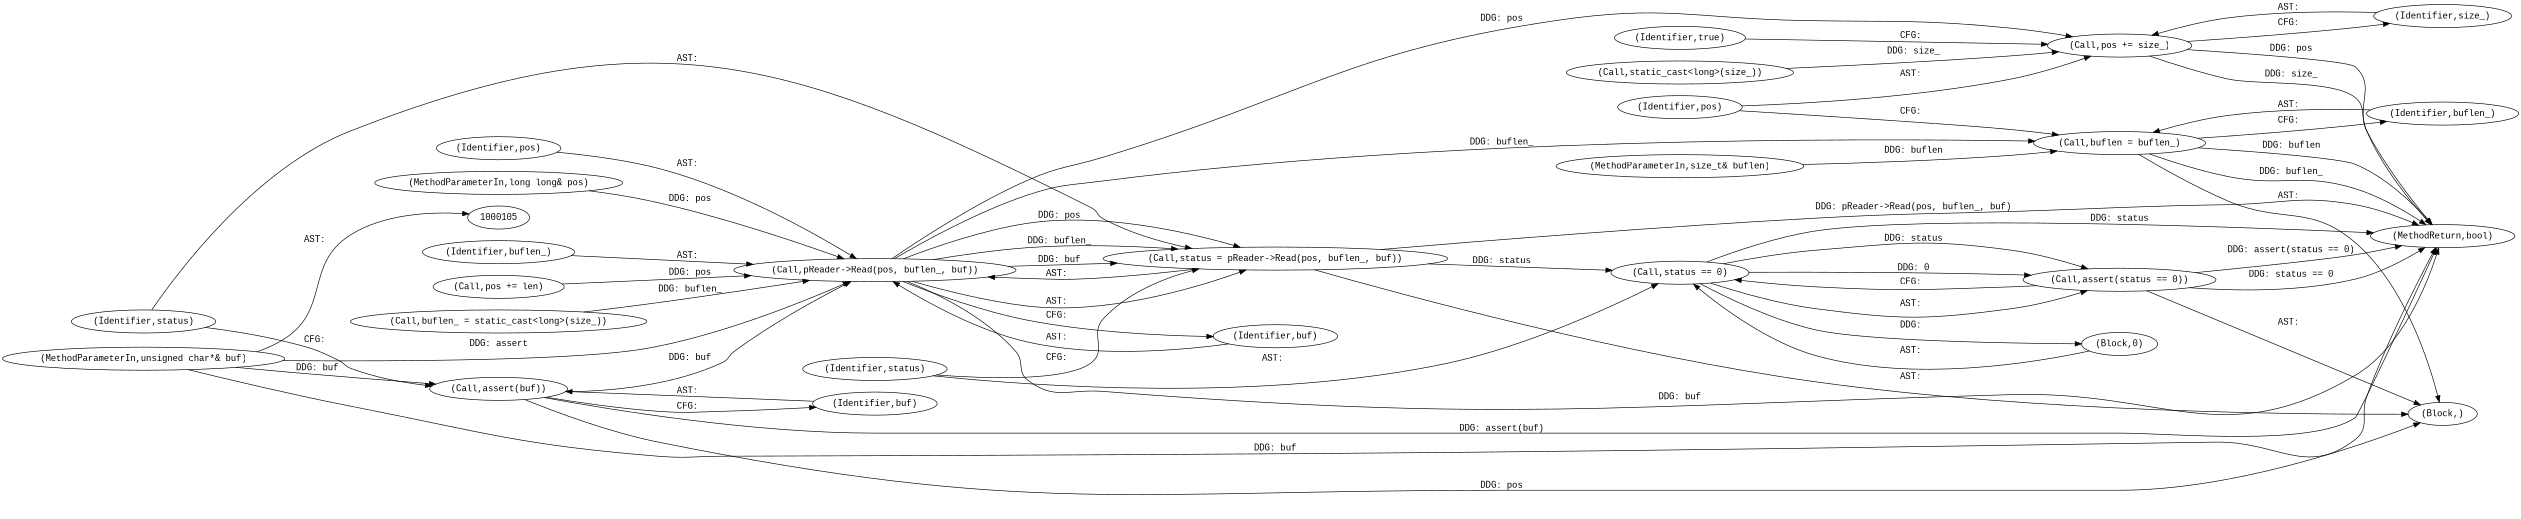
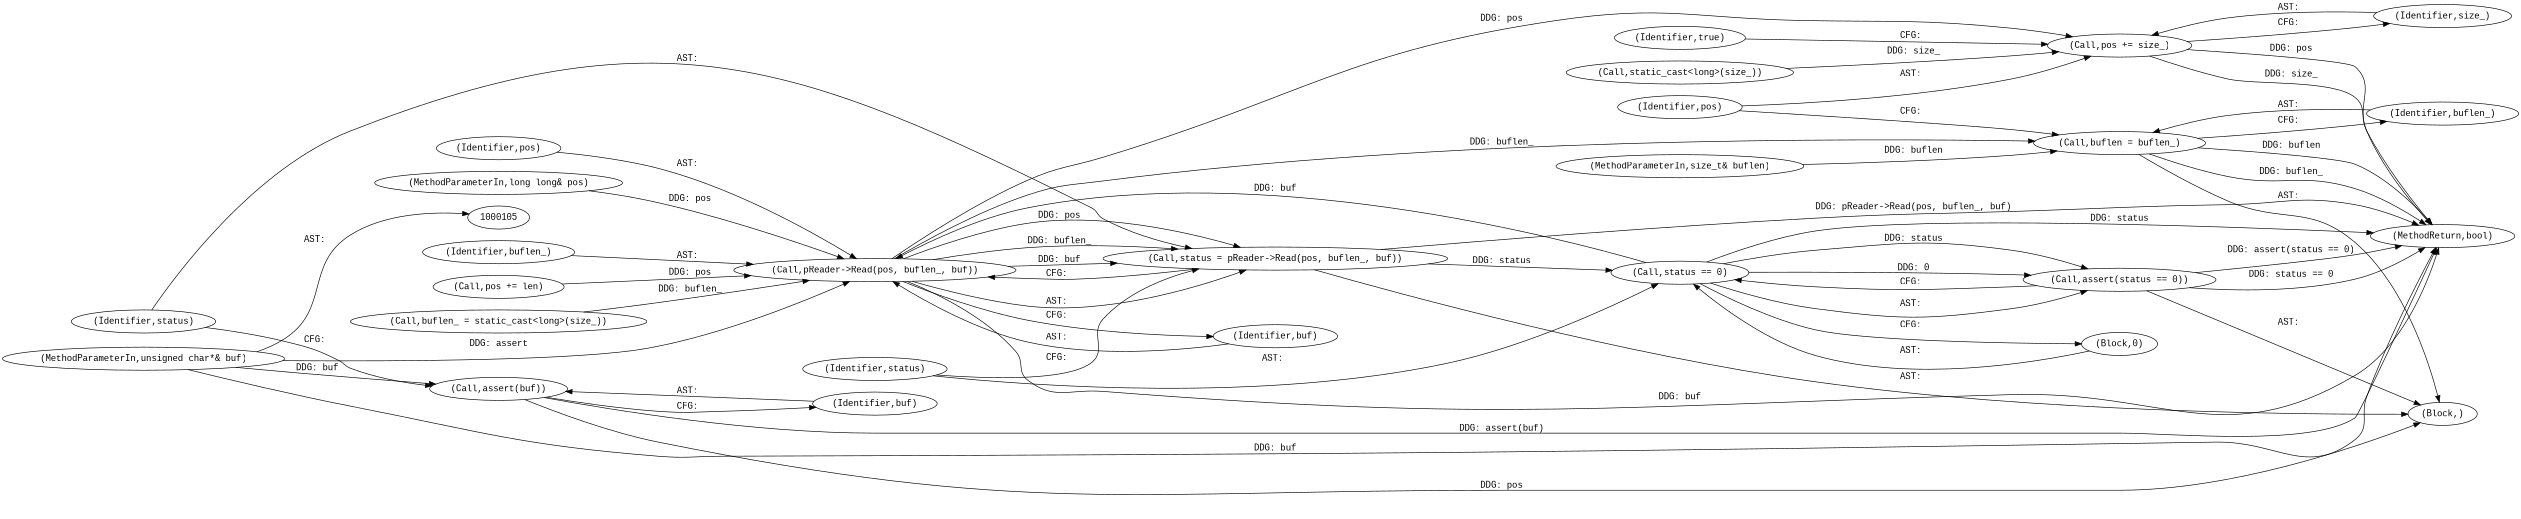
(1060, 274) -> (1060, 274)
(1914, 325) -> (1914, 325)
(715, 365) -> (1272, 196)
